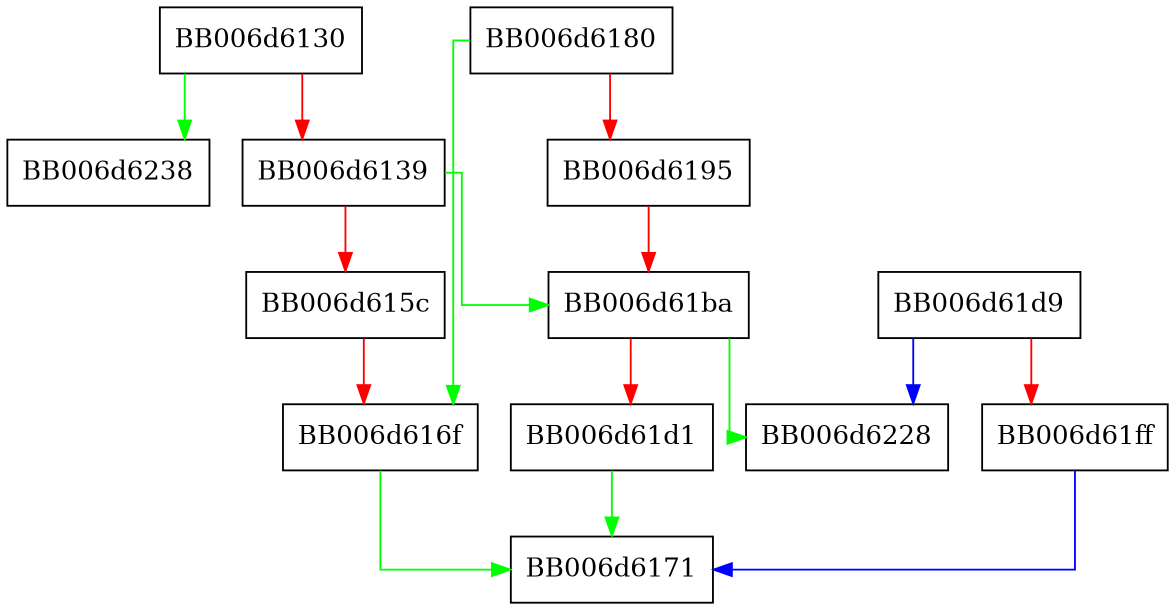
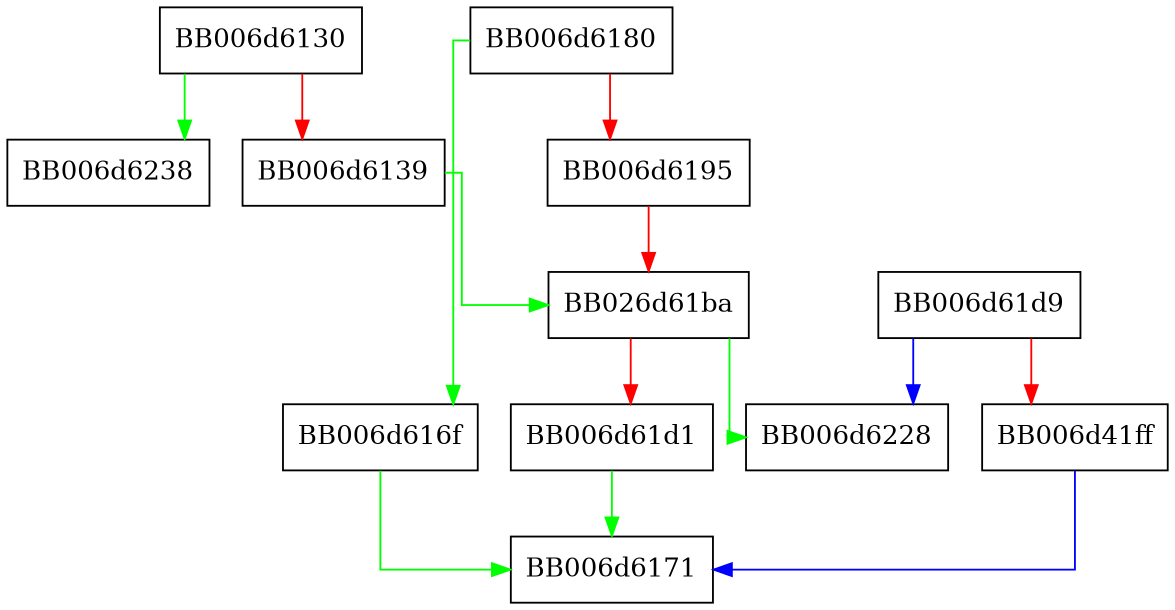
(345, 305) -> none
(649, 305) -> (649, 305)
(1075, 437) -> (1075, 437)
